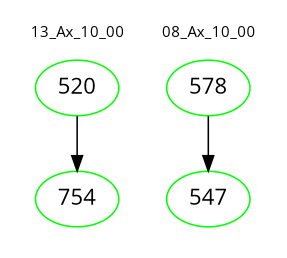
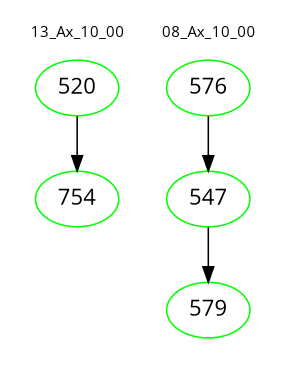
(208, 88) -> (208, 88)
none -> (208, 310)
